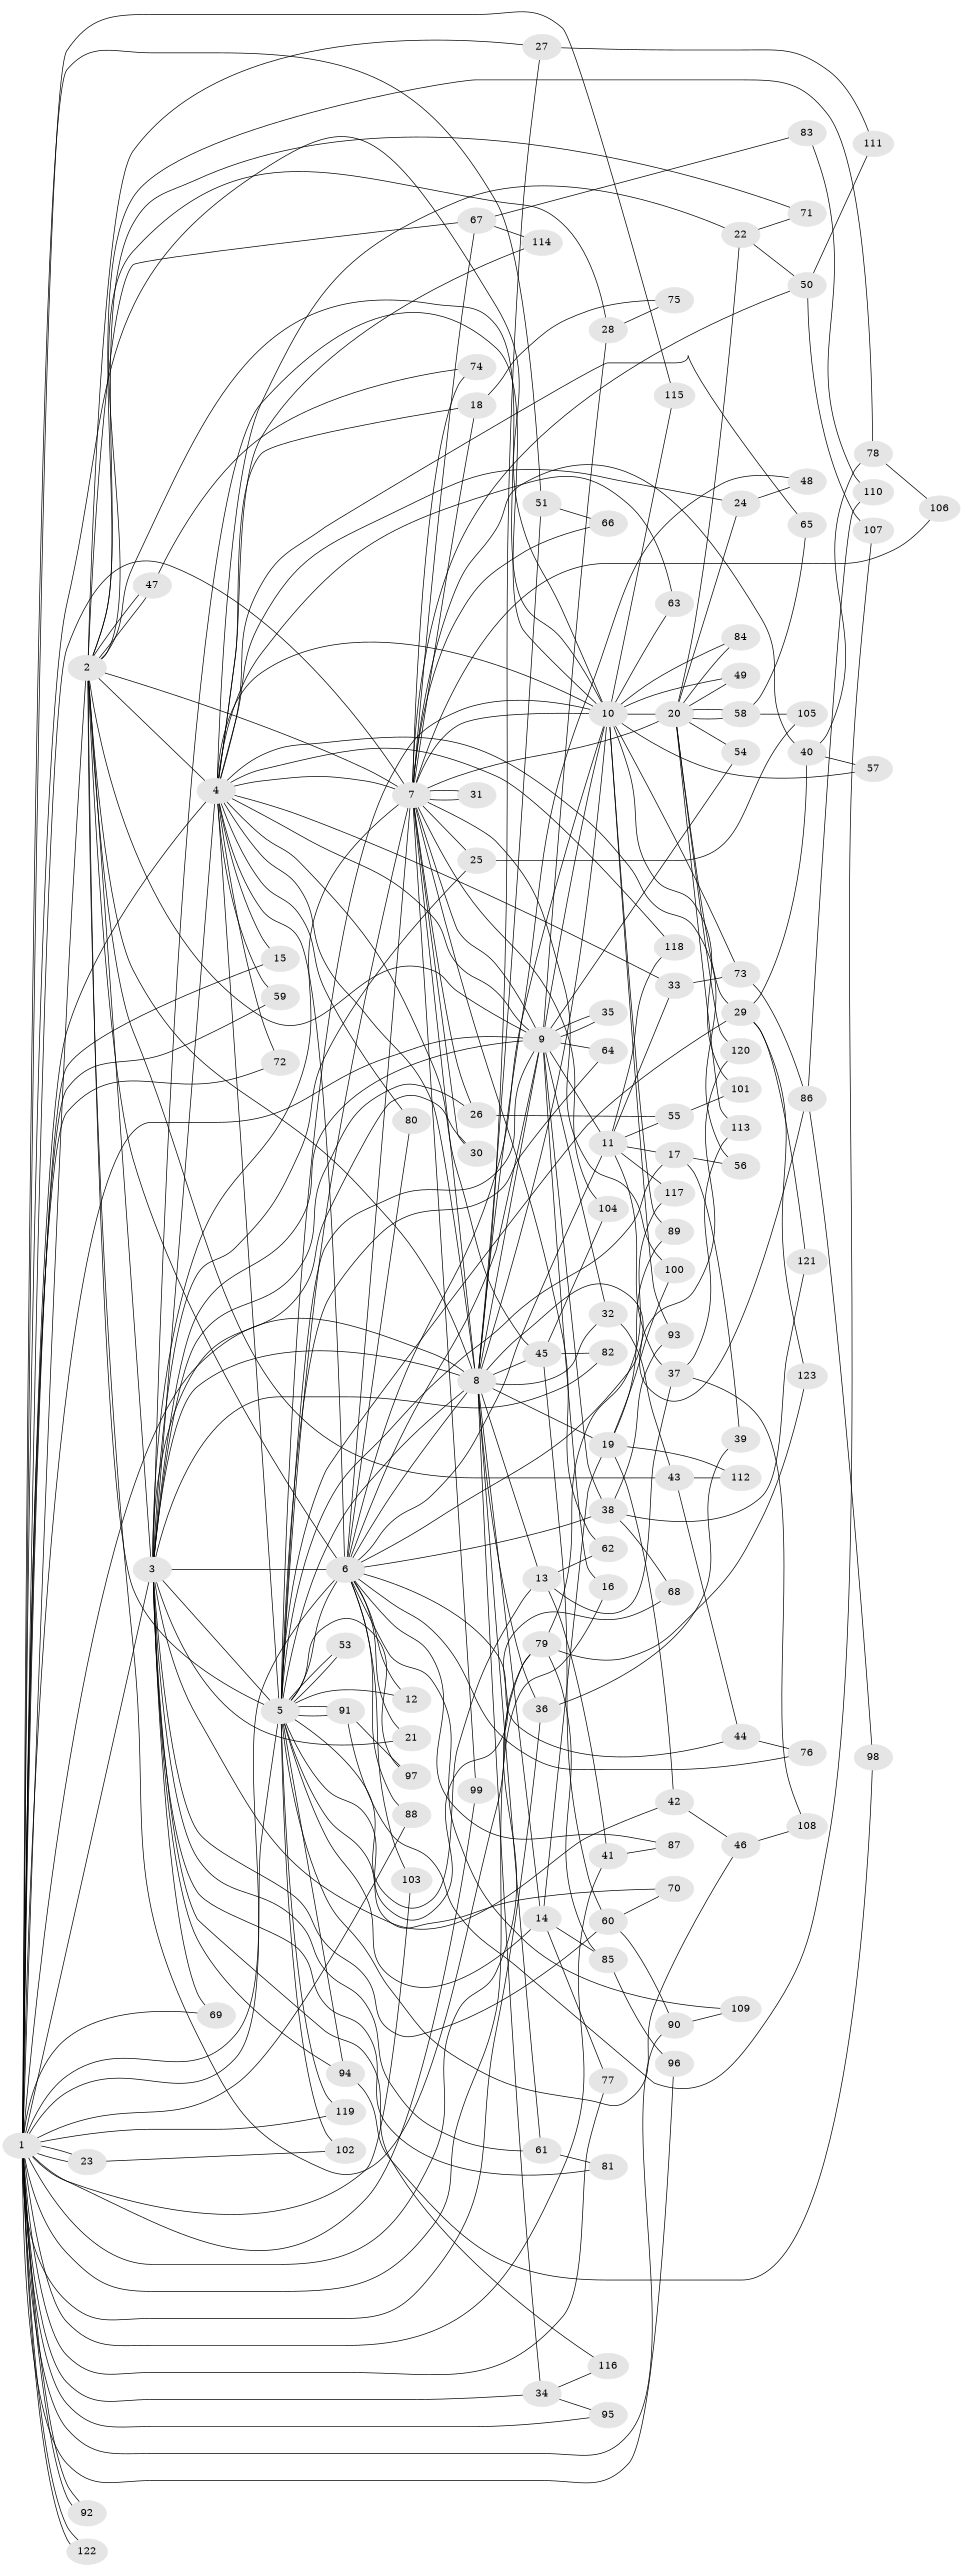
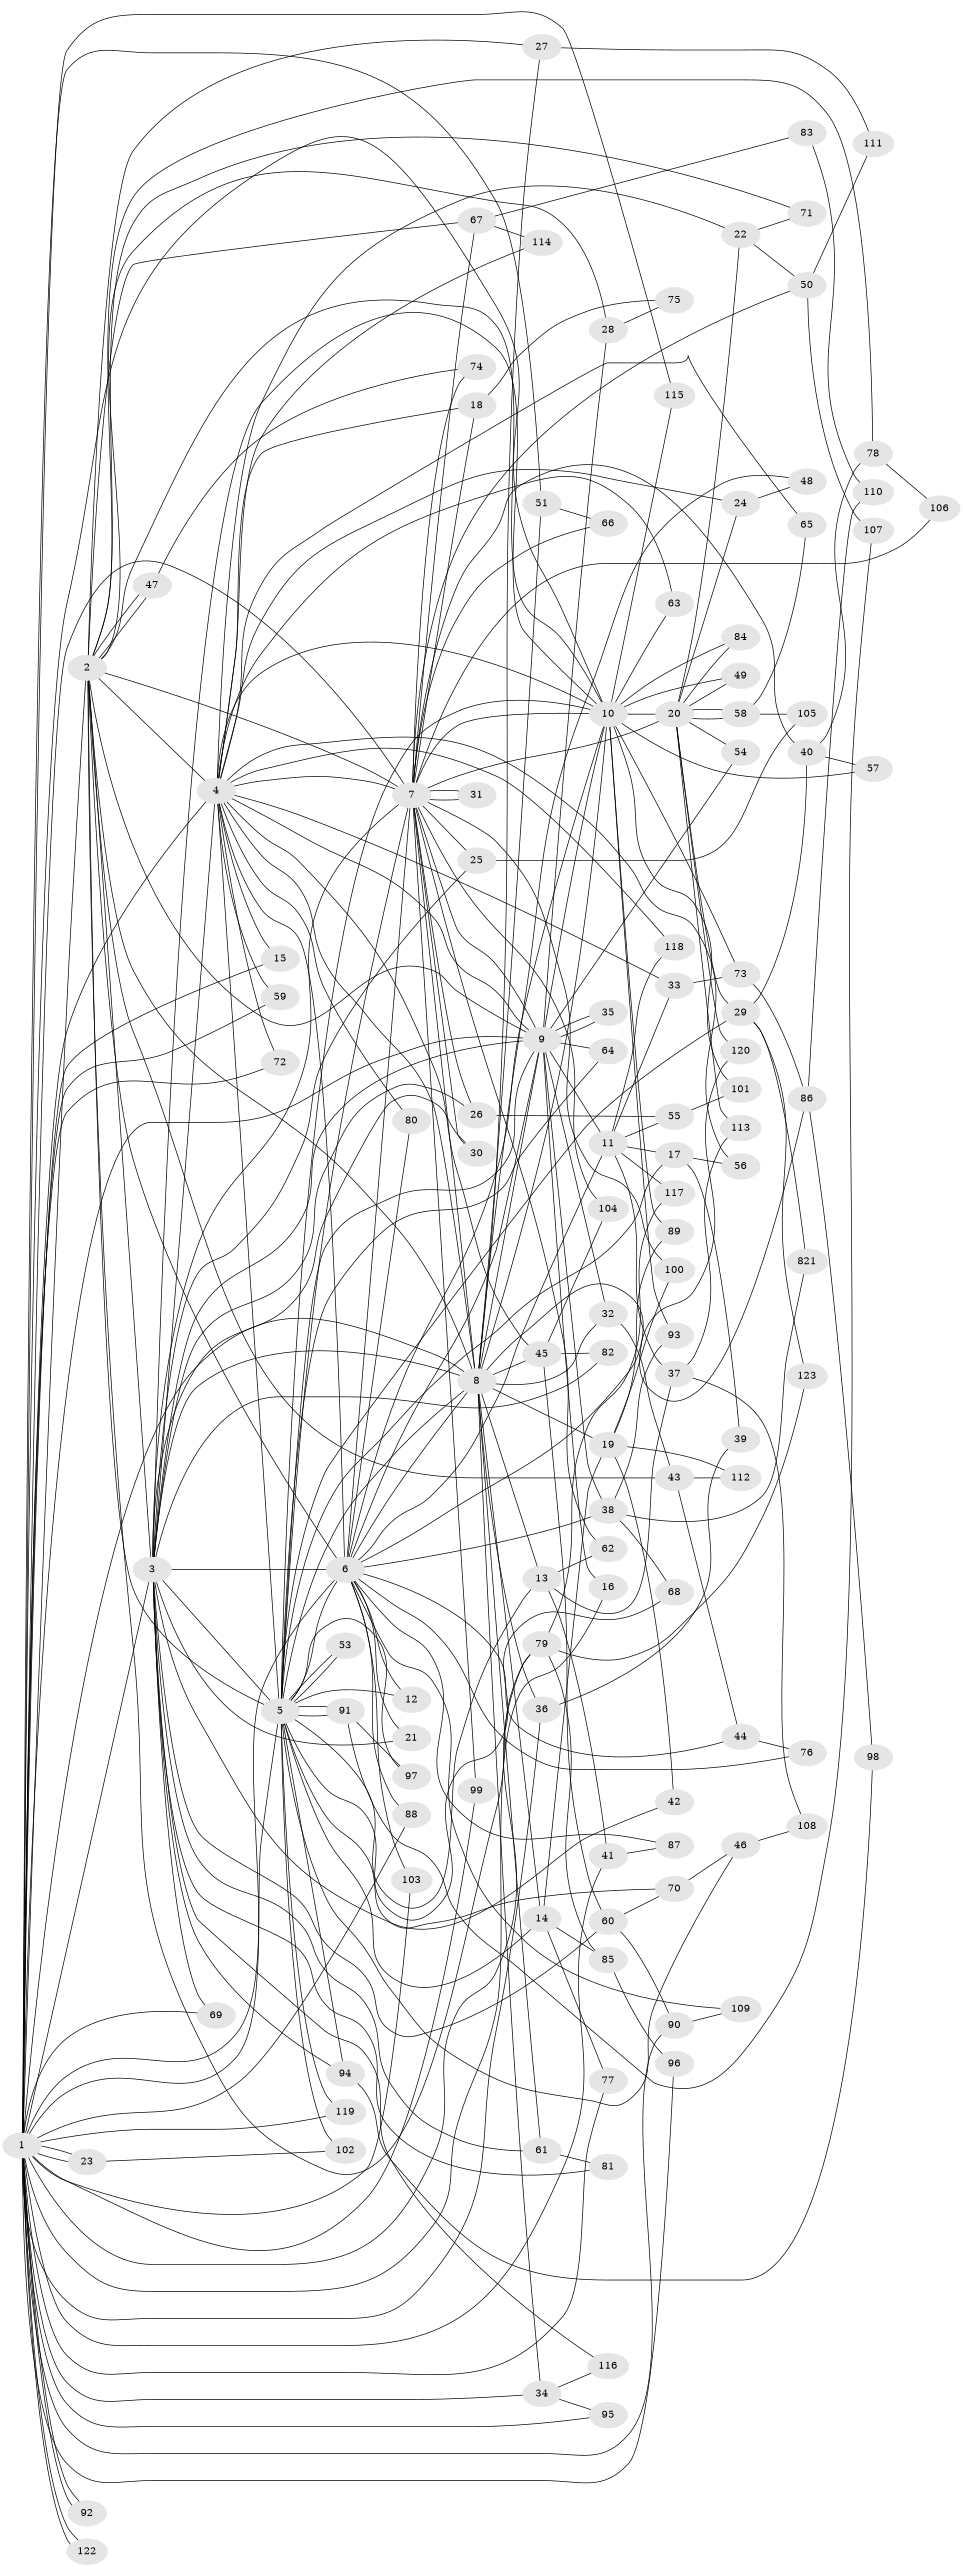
(807, 1262) -> (807, 1262)
(708, 1824) -> (708, 1867)
